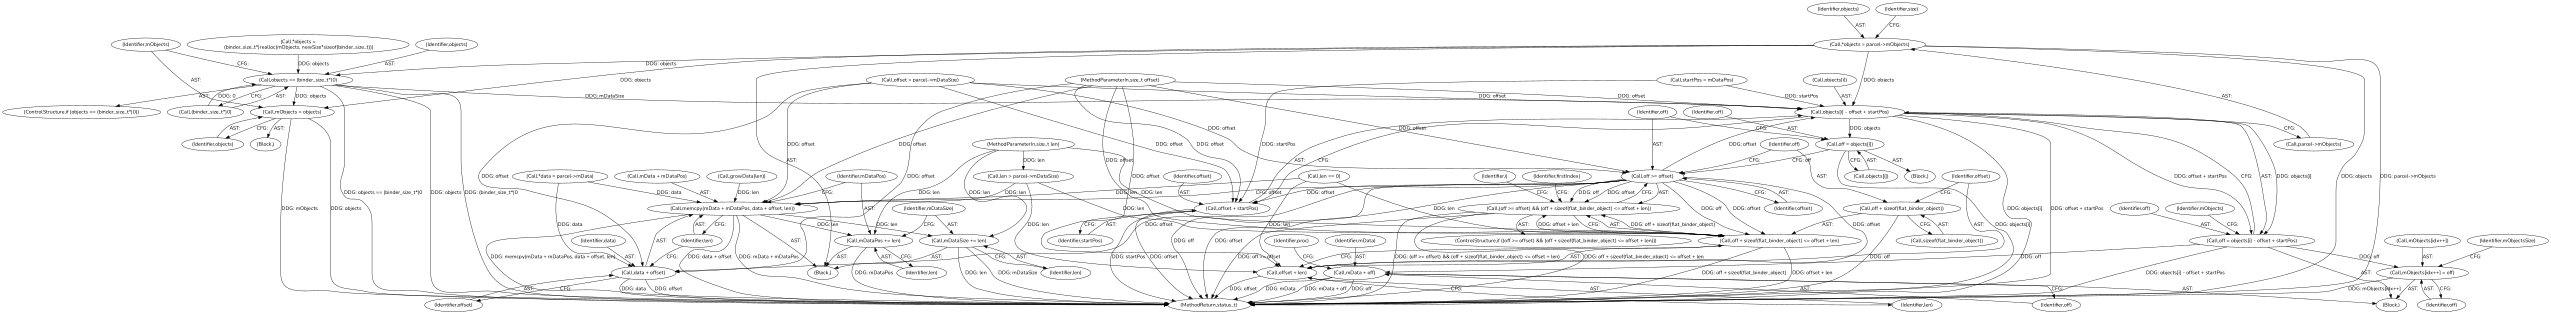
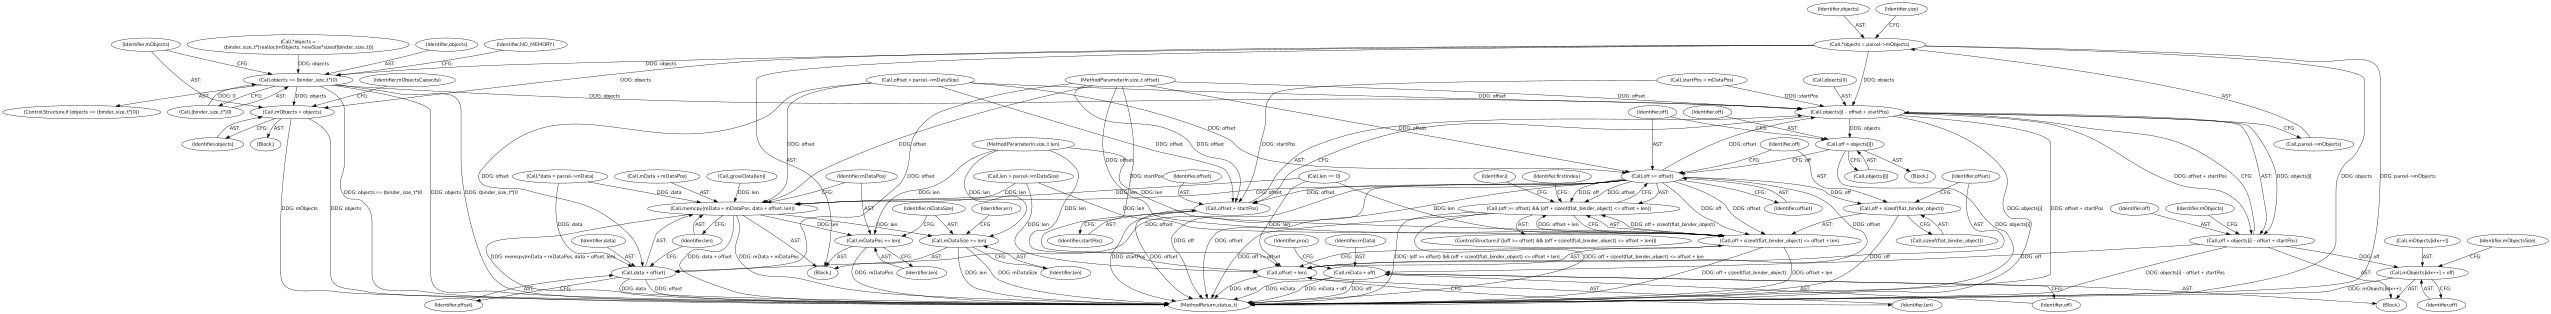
none -> (526, 45)
none -> (407, 80)
(605, 96) -> (605, 96)
(1023, 159) -> (1048, 251)
(1146, 176) -> (1146, 176)
none -> (1772, 182)
none -> (996, 209)
